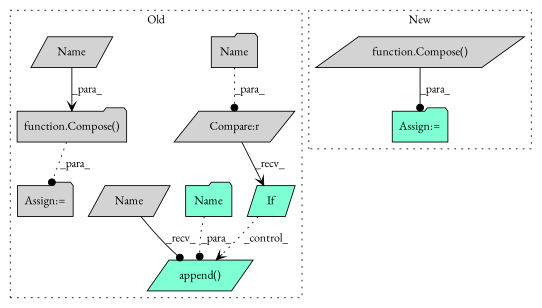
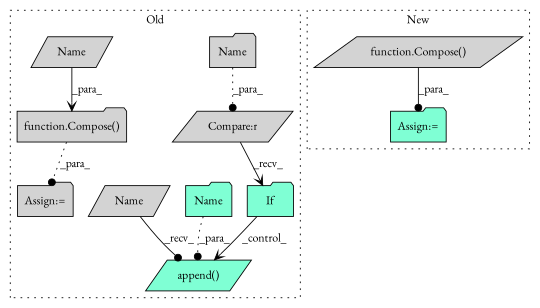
(271, 201) -> (270, 201)
(241, 236) -> (239, 236)
